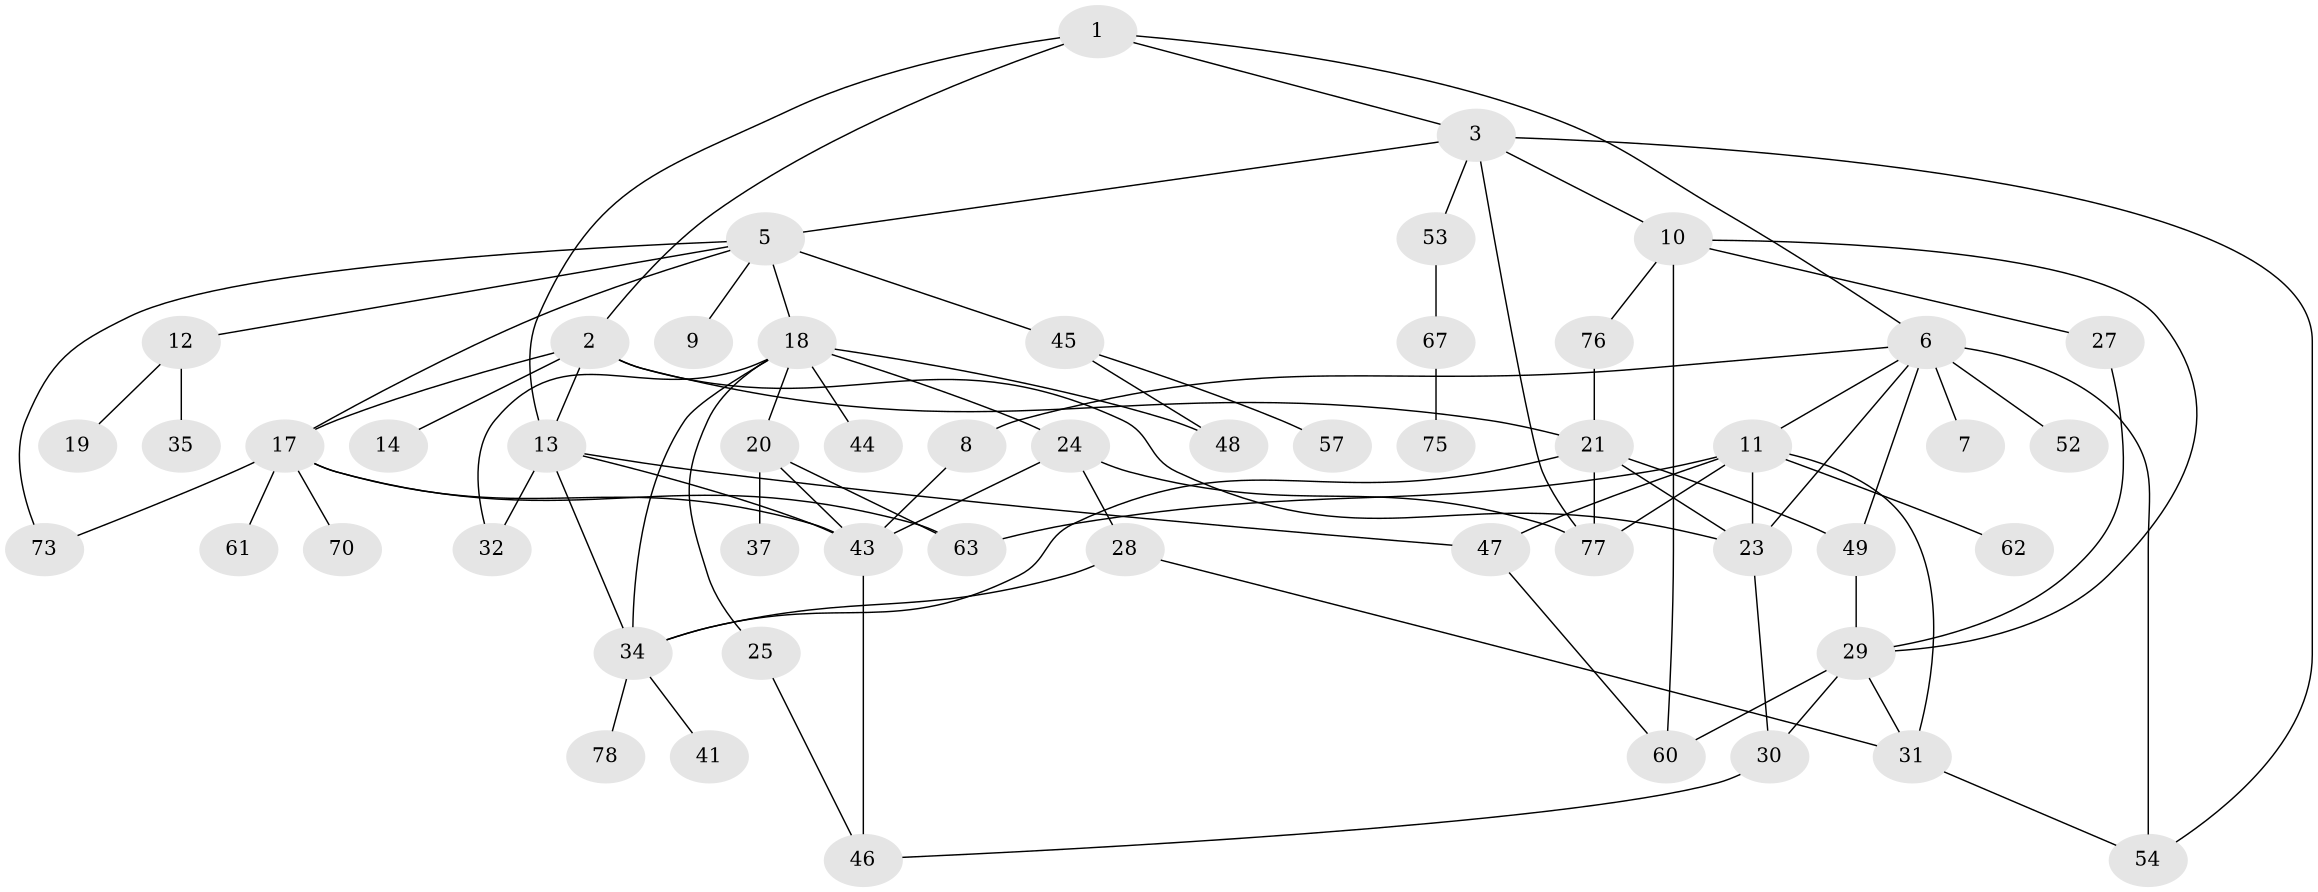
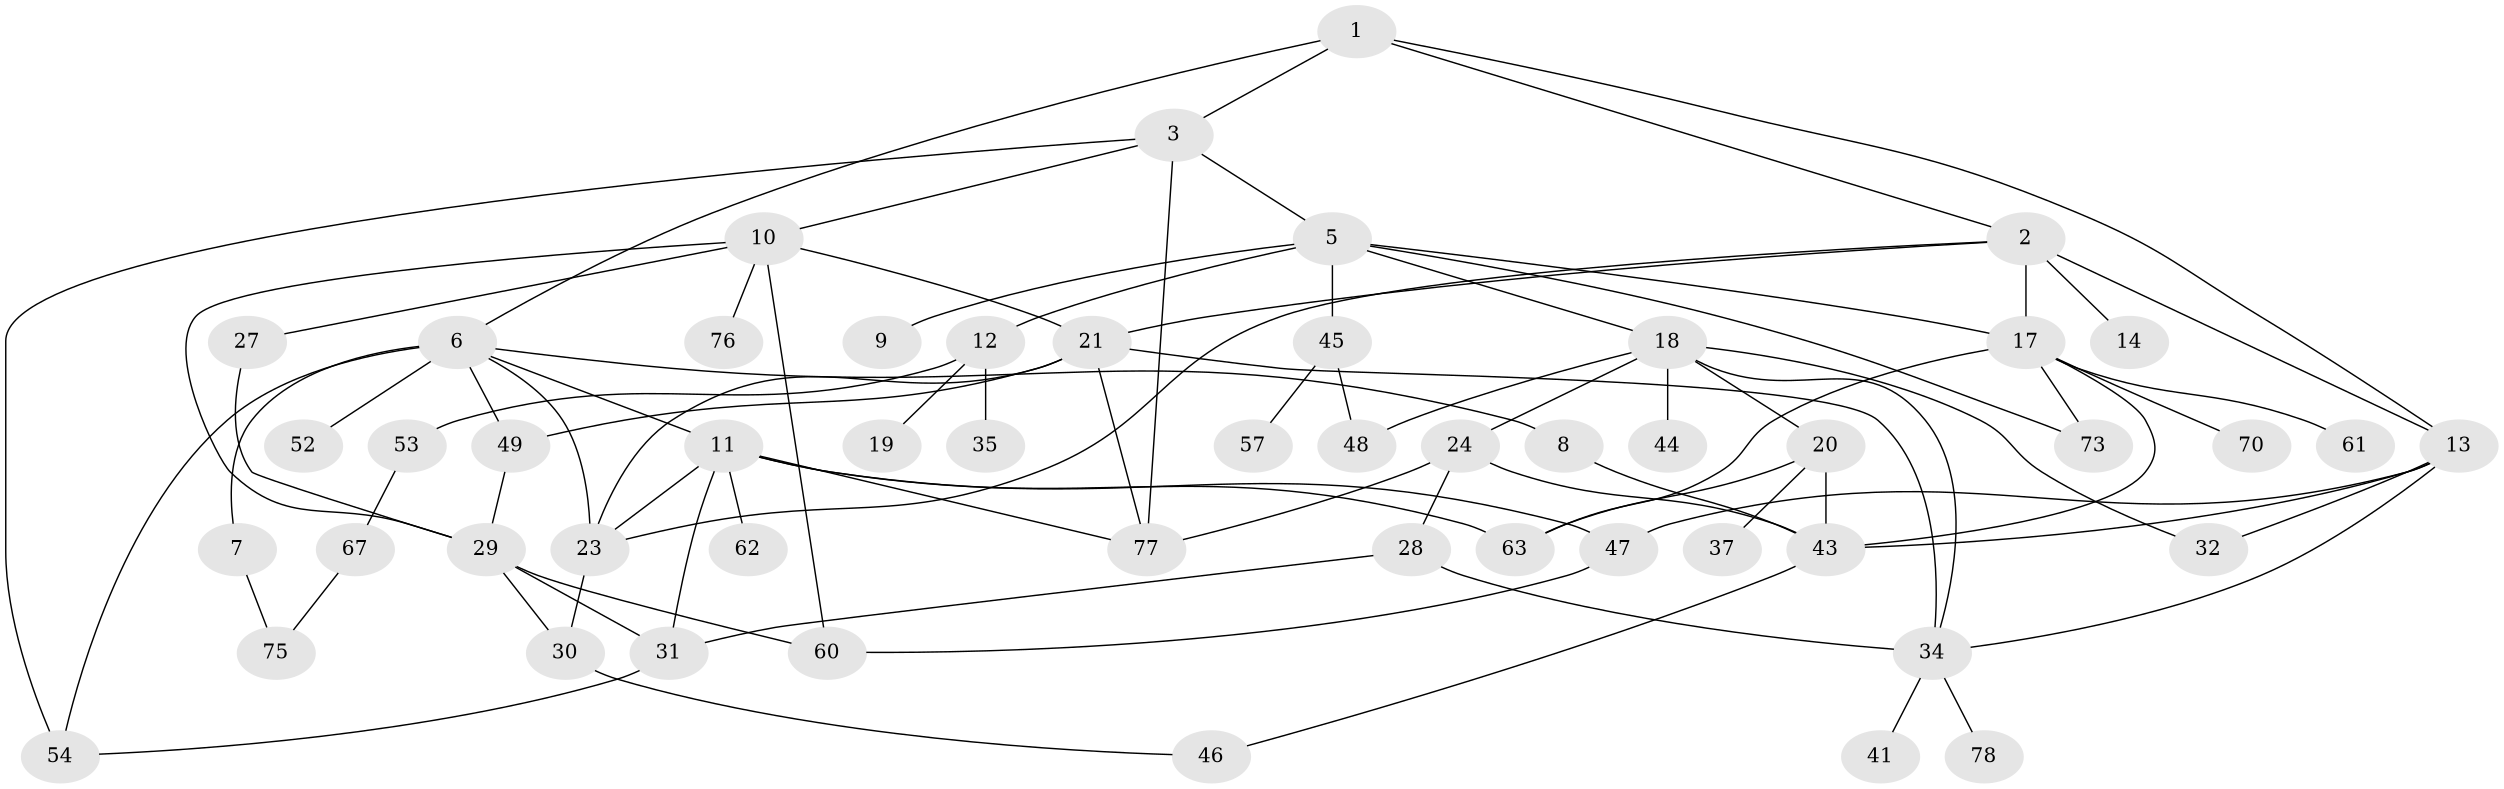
(1456, 187) -> (696, 394)
(1594, 394) -> (932, 283)
none -> (257, 601)
(761, 653) -> none
